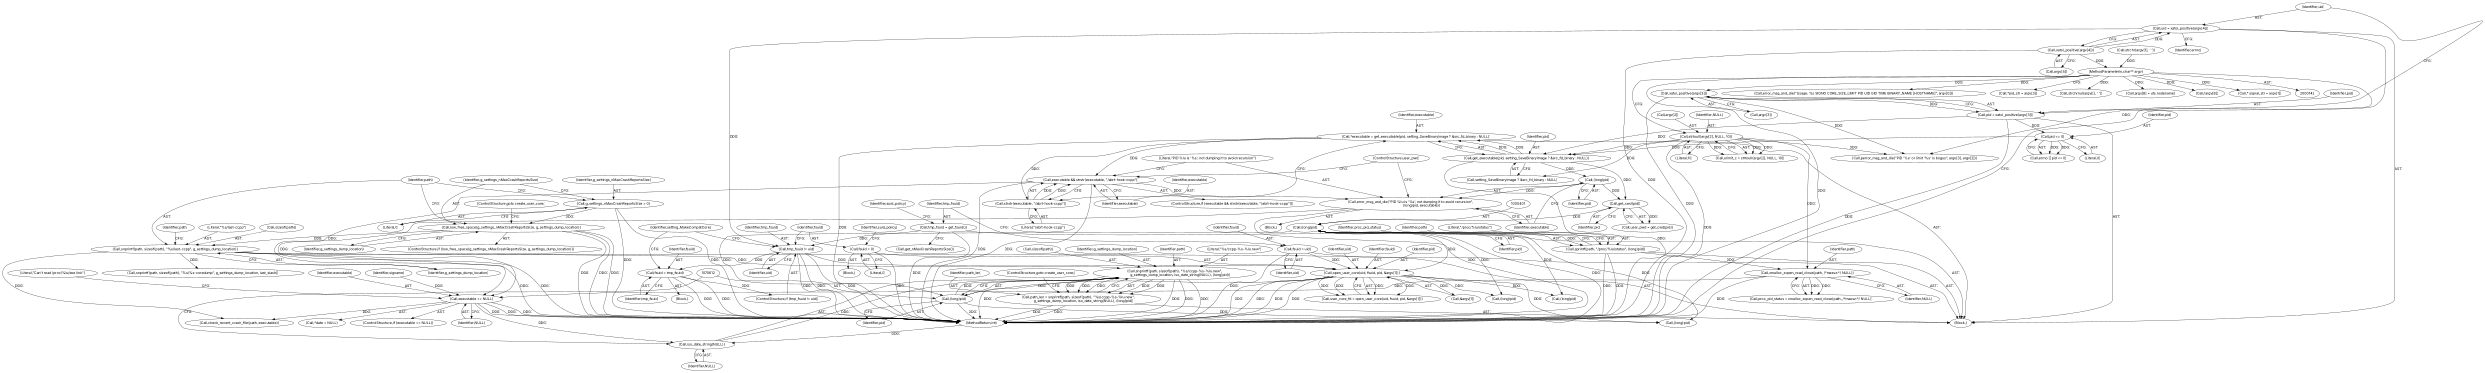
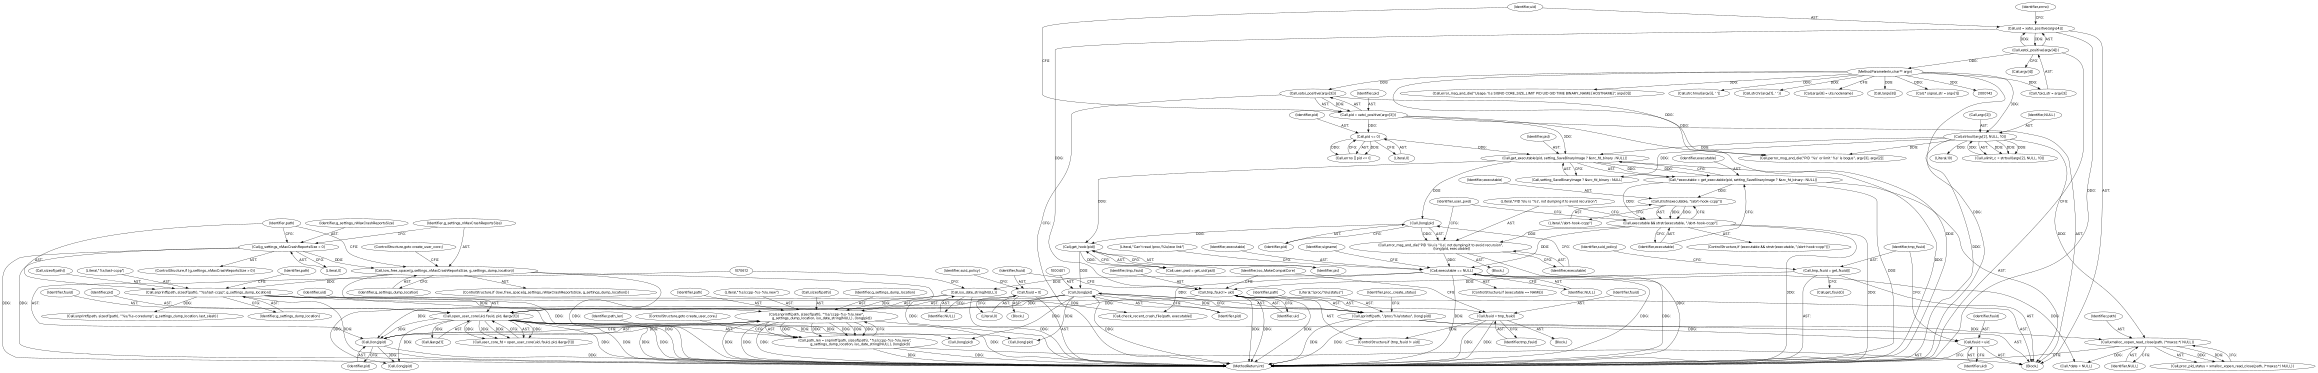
(2184, 38) -> (2036, 17)
(2114, 39) -> (2040, 39)
(2127, 60) -> (1824, 83)
(2055, 61) -> (2044, 73)
(2077, 83) -> (2033, 83)
(2140, 83) -> (1865, 83)
(2268, 83) -> (1954, 83)
(1639, 104) -> (2015, 104)
(1970, 104) -> (1358, 104)
(1761, 115) -> none
(1683, 147) -> none
(1701, 148) -> (1962, 148)
(1732, 148) -> (1973, 148)
(1396, 158) -> (1454, 202)
(2006, 169) -> (2092, 191)
(1653, 180) -> (2065, 202)
(1625, 204) -> (1079, 247)
(1691, 204) -> (1047, 223)
(681, 228) -> (1268, 271)
(1360, 228) -> (1392, 293)
(1647, 228) -> (1191, 271)
(925, 249) -> (1831, 293)
(760, 260) -> (1351, 303)
(1328, 261) -> (1233, 327)
none -> (205, 271)
(918, 273) -> (1807, 316)
(789, 275) -> (1317, 302)
(440, 286) -> (1395, 260)
(901, 286) -> (1066, 329)
(1235, 286) -> (1960, 355)
(1134, 291) -> (2113, 354)
(1722, 299) -> (2058, 355)
(403, 312) -> (2056, 316)
(398, 323) -> (1508, 293)
(848, 336) -> (1061, 348)
